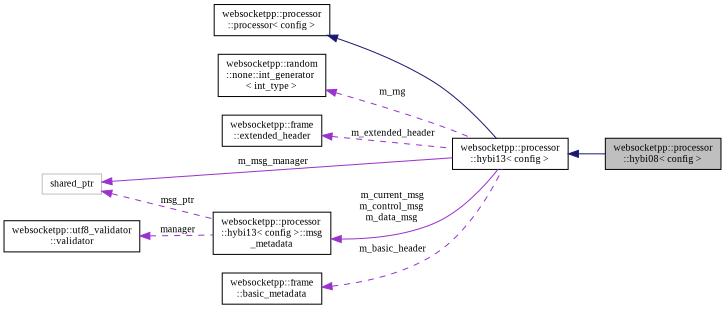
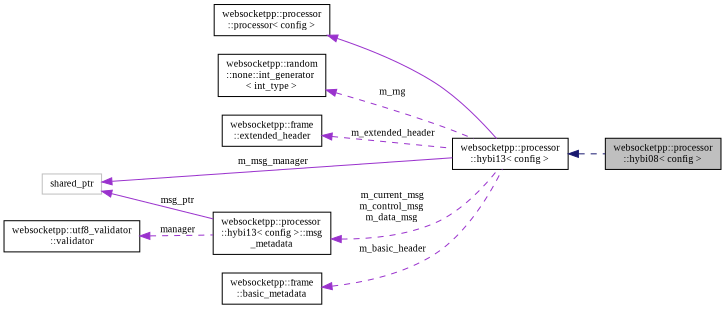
(425, 77) -> (425, 77)
(592, 154) -> (592, 154)
(162, 206) -> (162, 206)
(430, 225) -> (430, 225)
